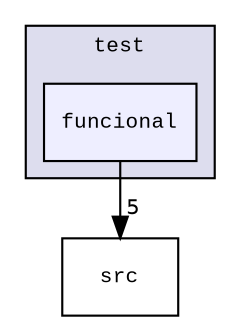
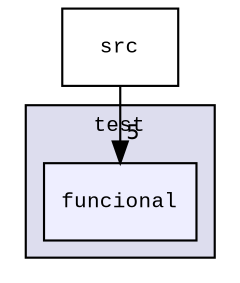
(120, 192) -> (120, 118)
